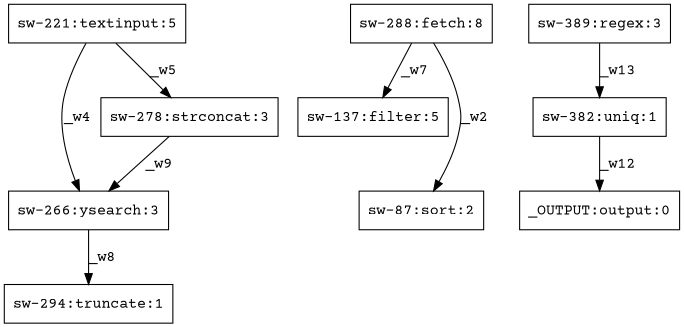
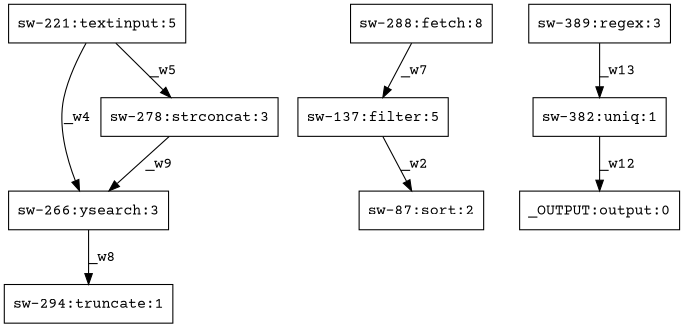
(461, 112) -> (395, 159)
